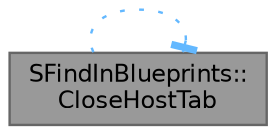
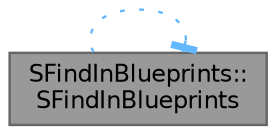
(138, 89) -> (138, 89)
